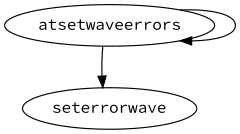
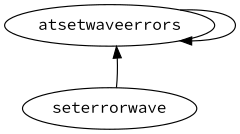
(102, 61) -> (117, 73)
